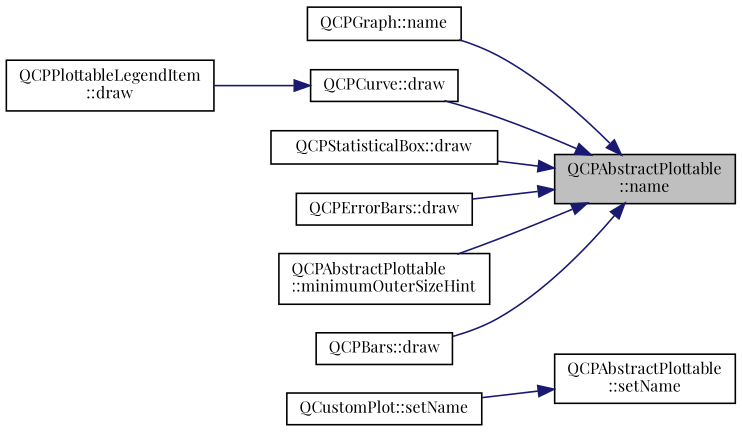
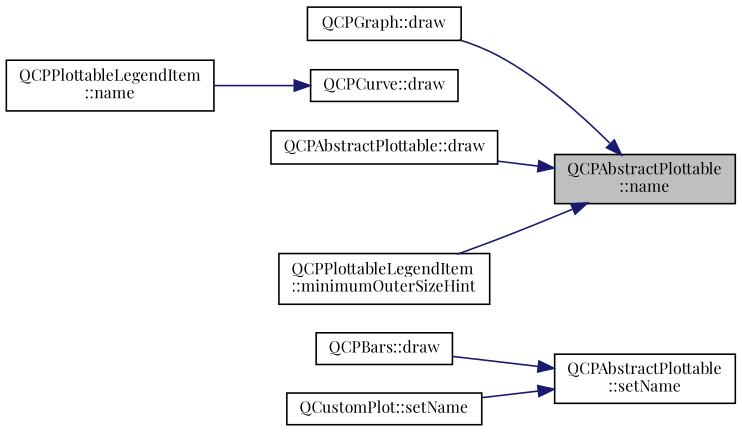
(384, 24) -> (384, 24)
(110, 86) -> (110, 86)
(511, 122) -> none
(384, 147) -> (384, 147)
(384, 209) -> none
(384, 279) -> (384, 279)
(542, 287) -> (495, 361)
